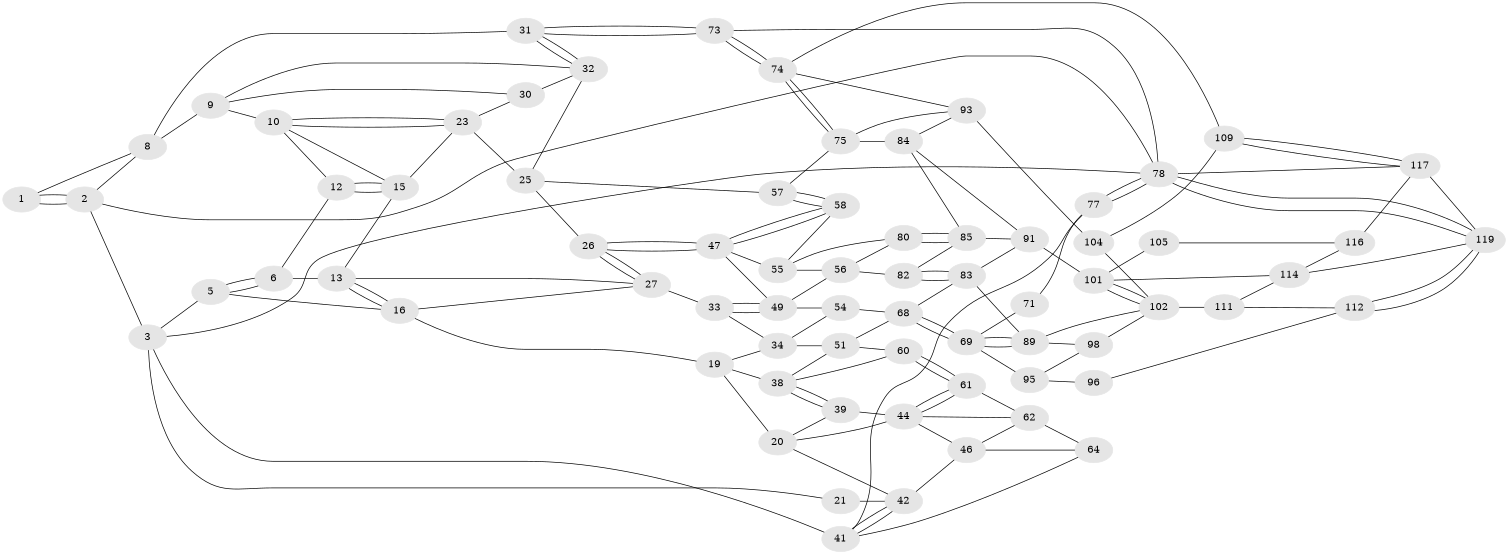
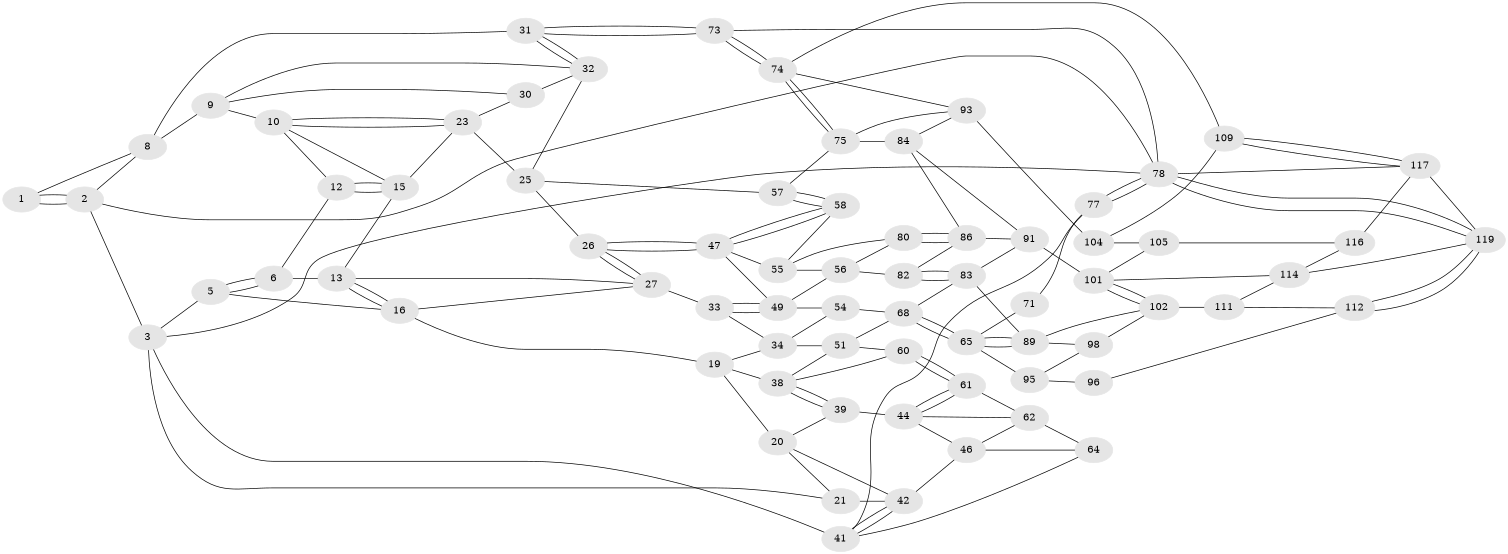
(967, 238) -> (967, 238)
(1127, 275) -> (1127, 243)
(967, 342) -> (967, 342)
(842, 433) -> (809, 472)
